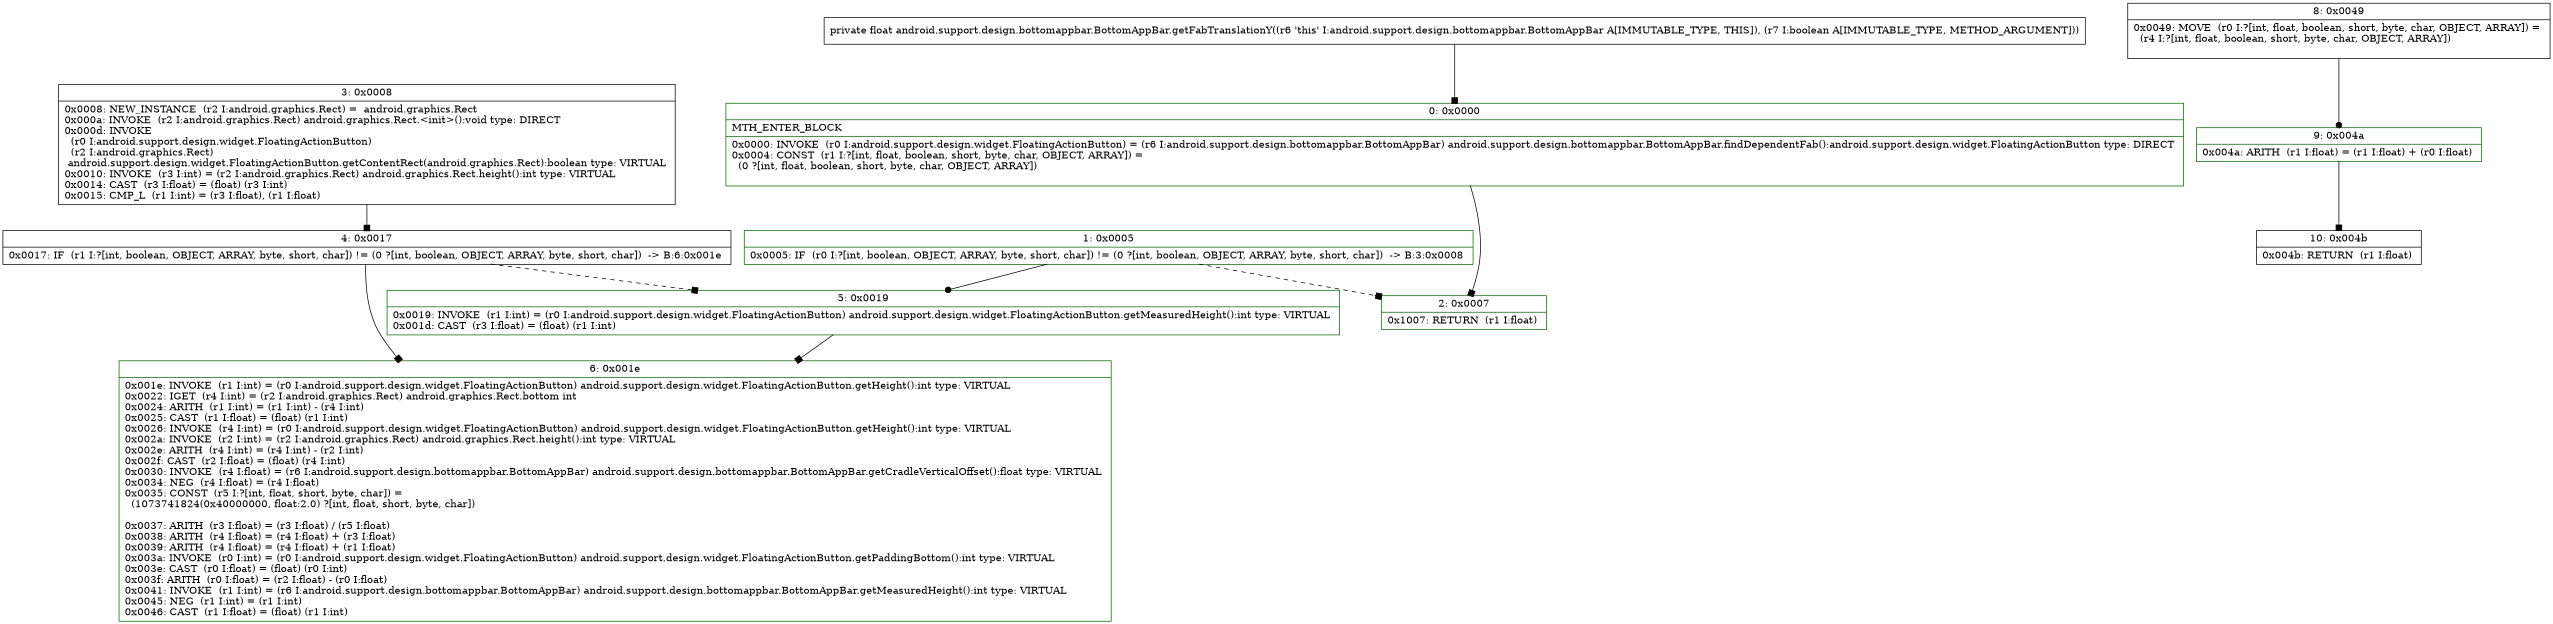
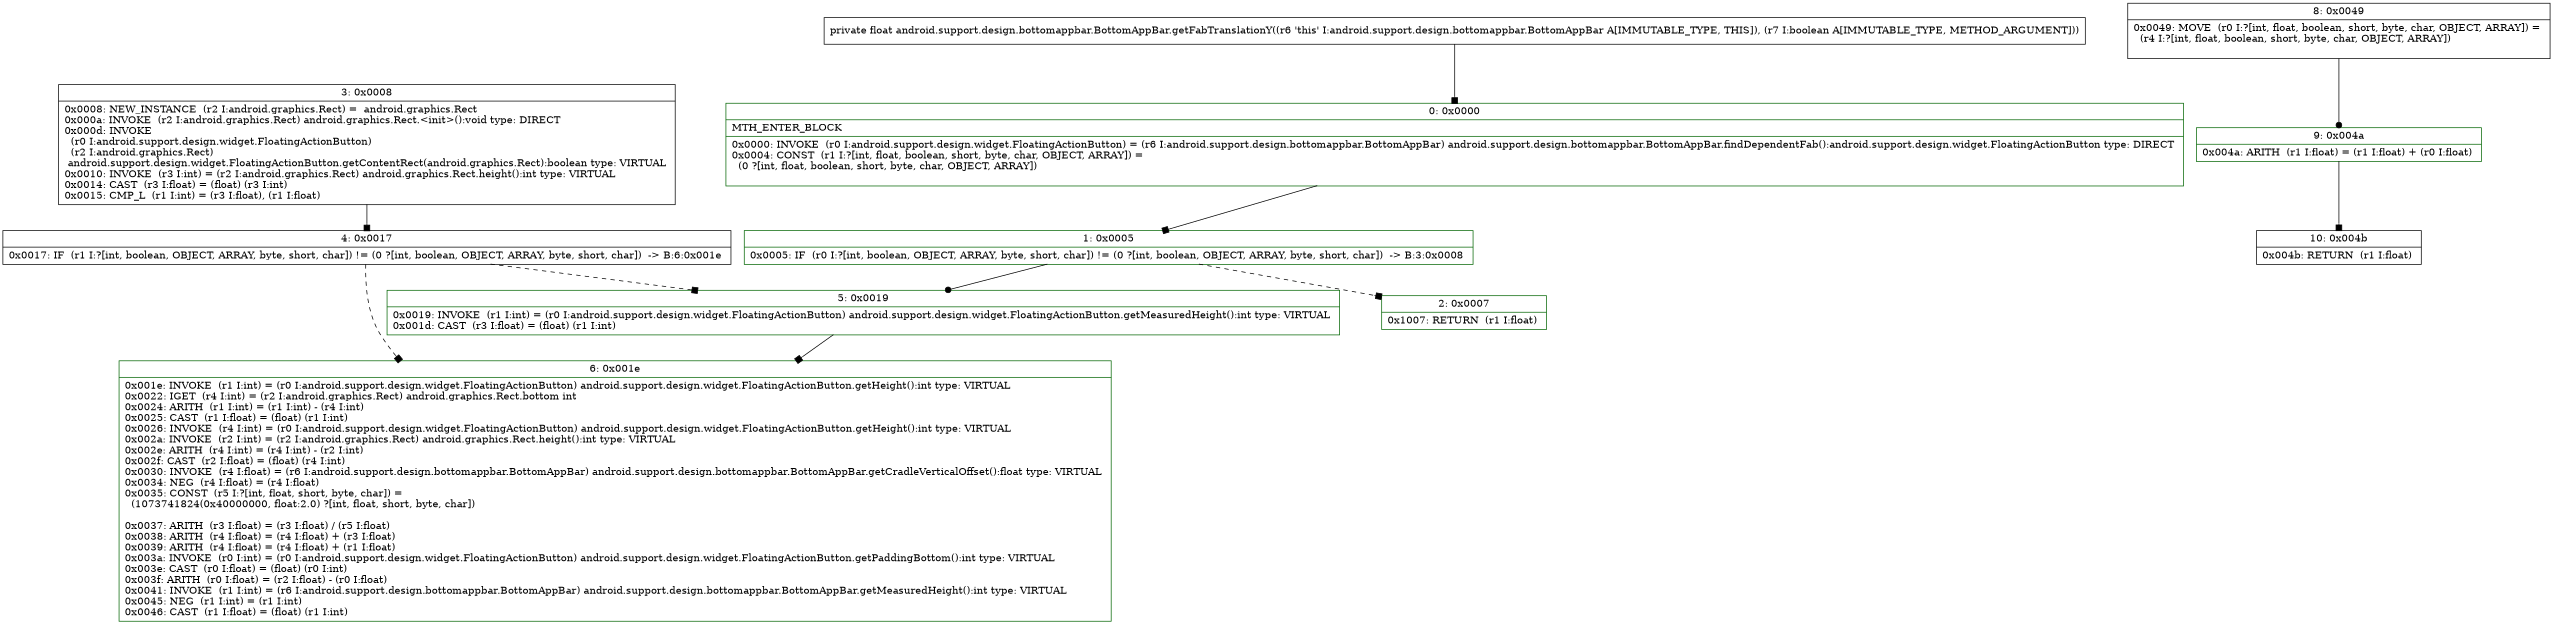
(1480, 237) -> (1243, 207)
(371, 313) -> (371, 313)
